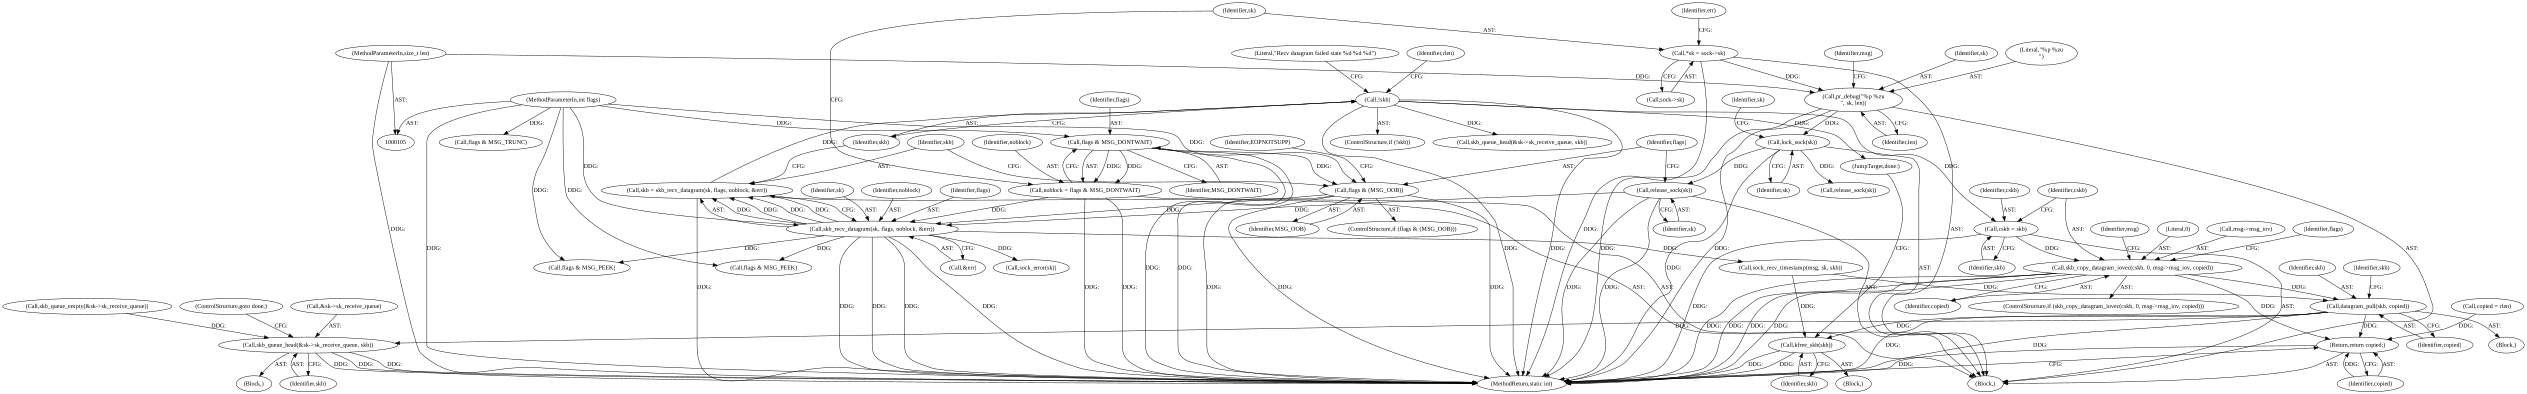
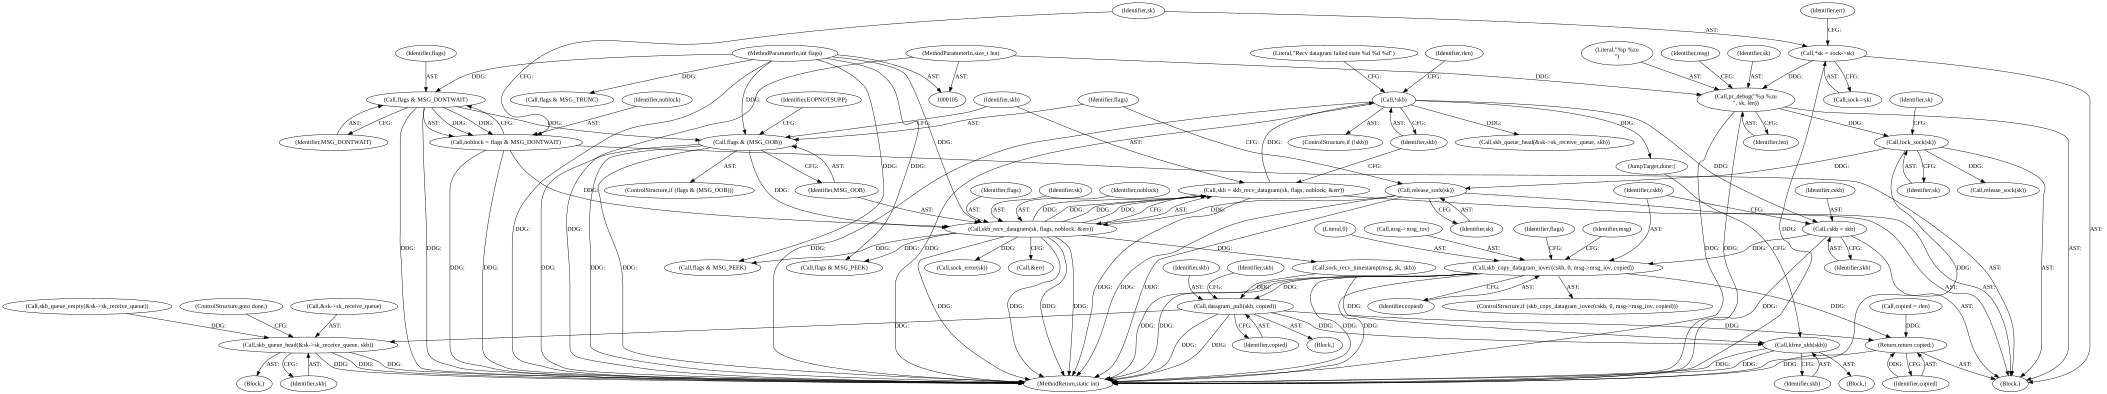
(1336, 210) -> (813, 166)
(935, 246) -> (916, 212)
(1940, 367) -> none
